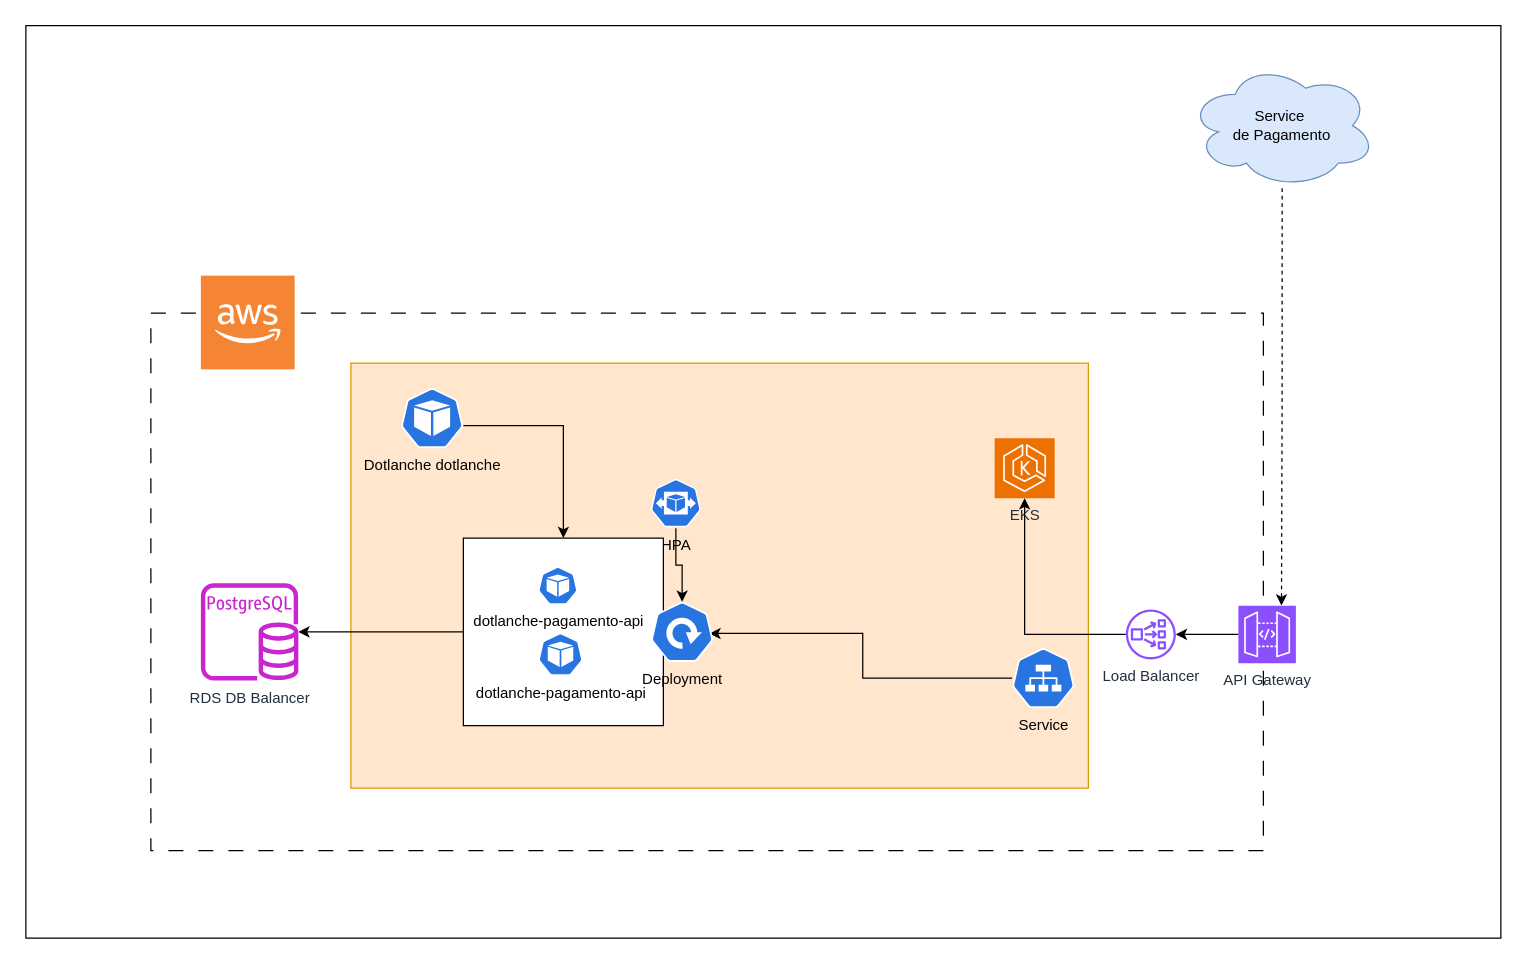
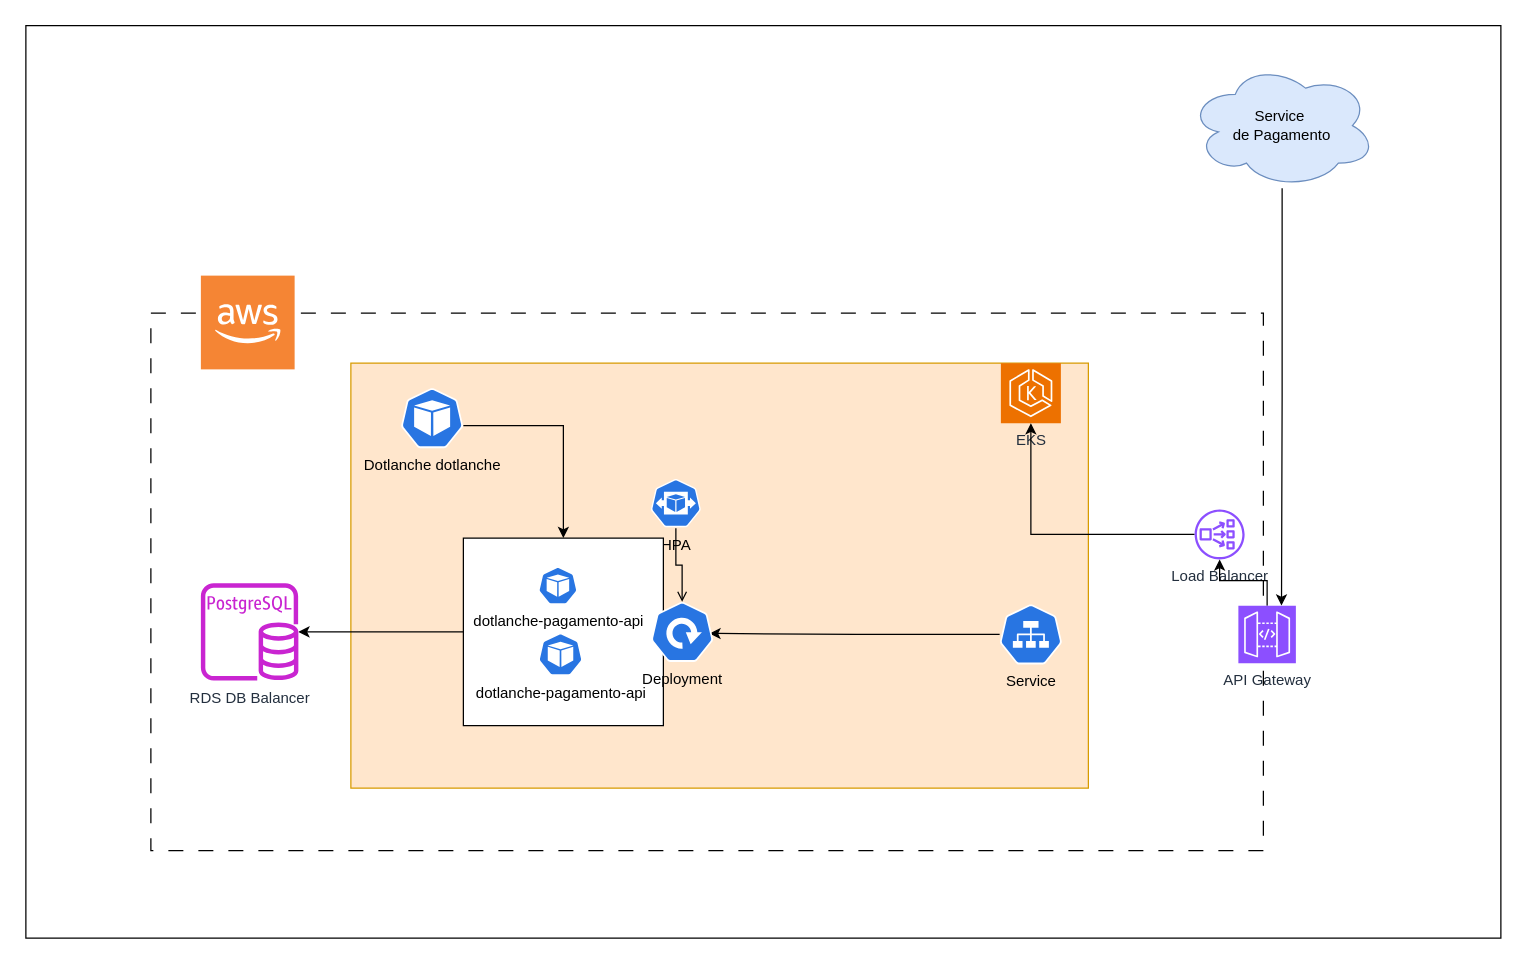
(1282, 392) -> (1282, 392)
(1024, 468) -> (1031, 393)
(682, 592) -> (682, 593)
(1151, 634) -> (1219, 534)
(1043, 678) -> (1031, 634)
